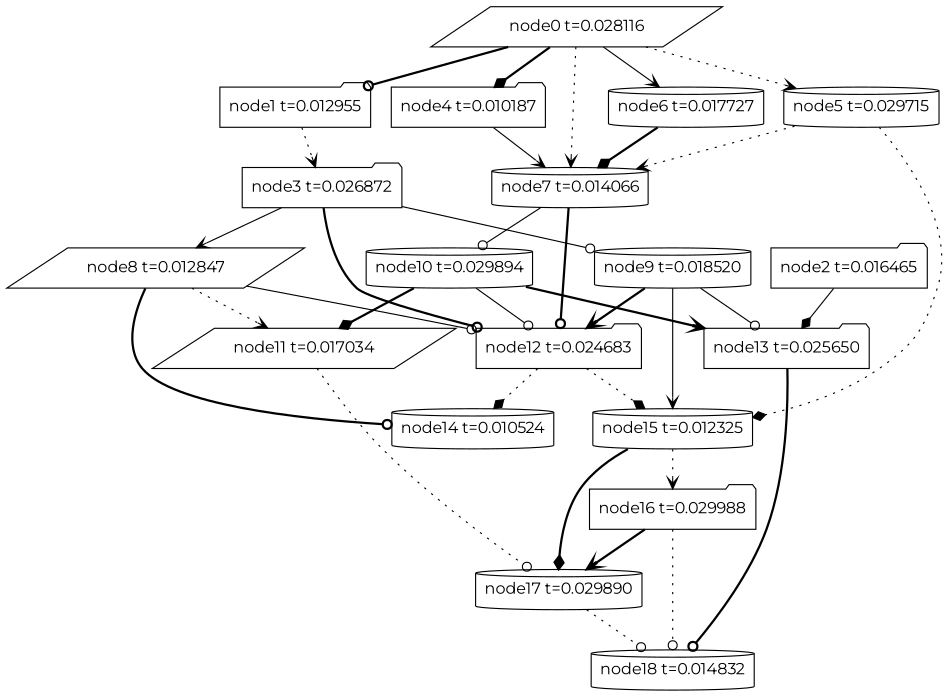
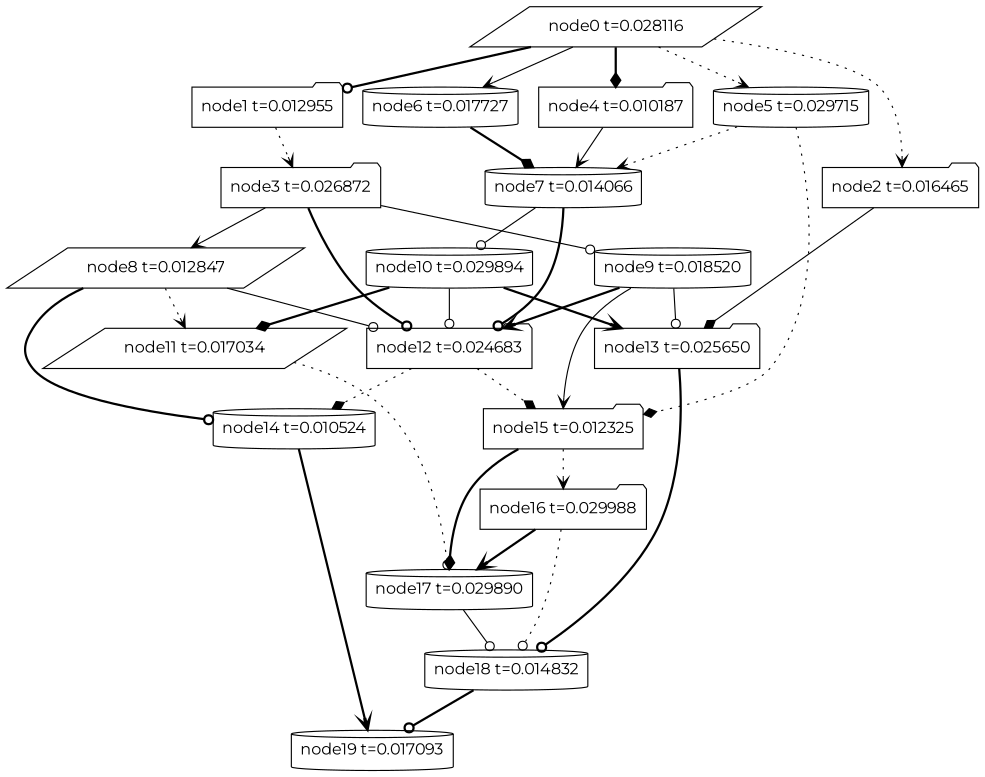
(574, 101) -> (835, 64)
(673, 429) -> (563, 429)
(612, 627) -> (475, 626)
none -> (372, 750)
